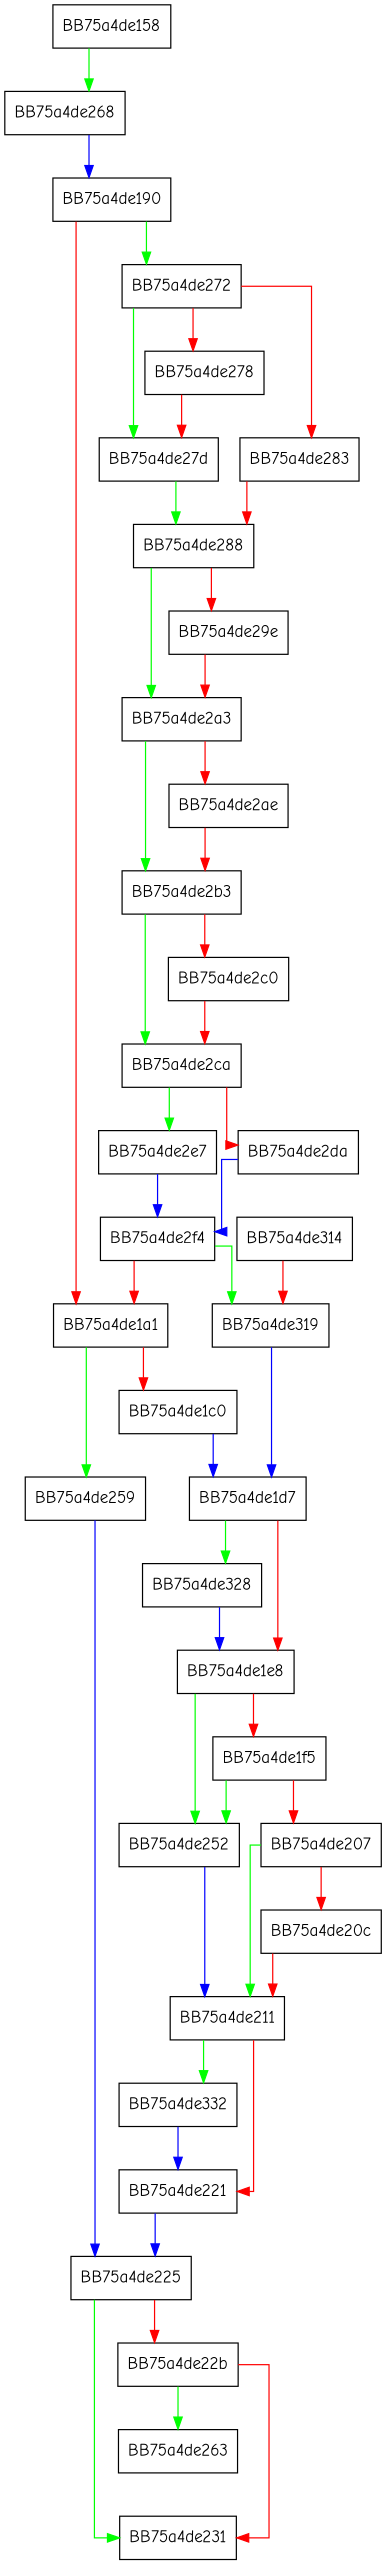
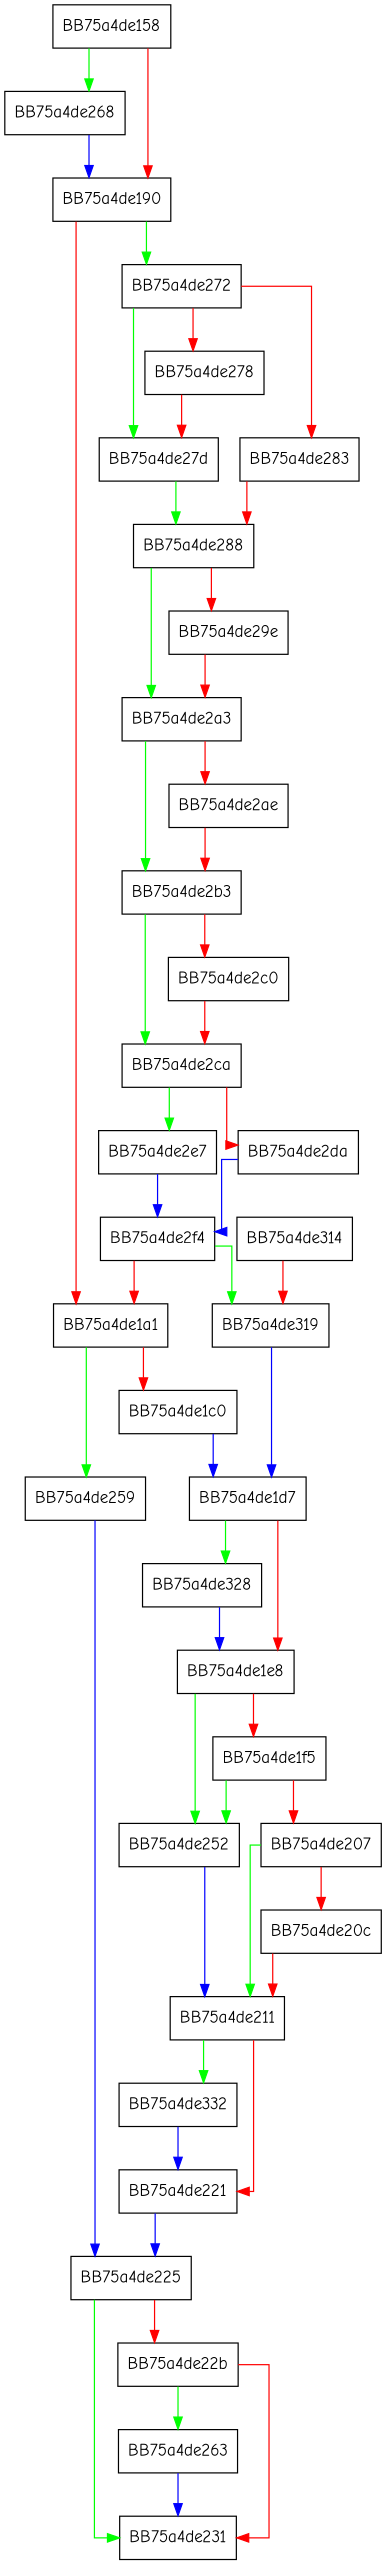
none -> (148, 107)
none -> (178, 2488)
